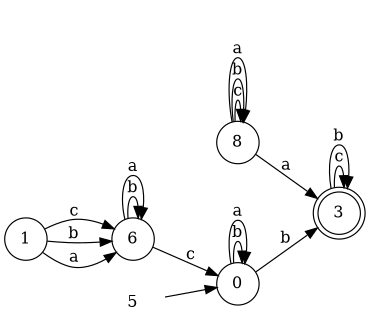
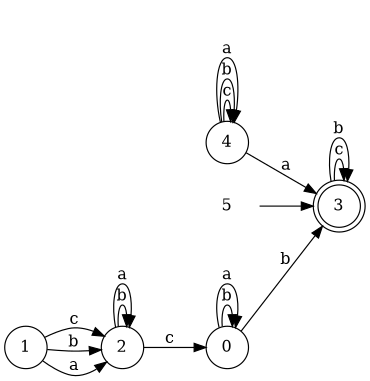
(238, 143) -> (227, 143)
(133, 239) -> (122, 347)
(185, 293) -> (280, 206)
